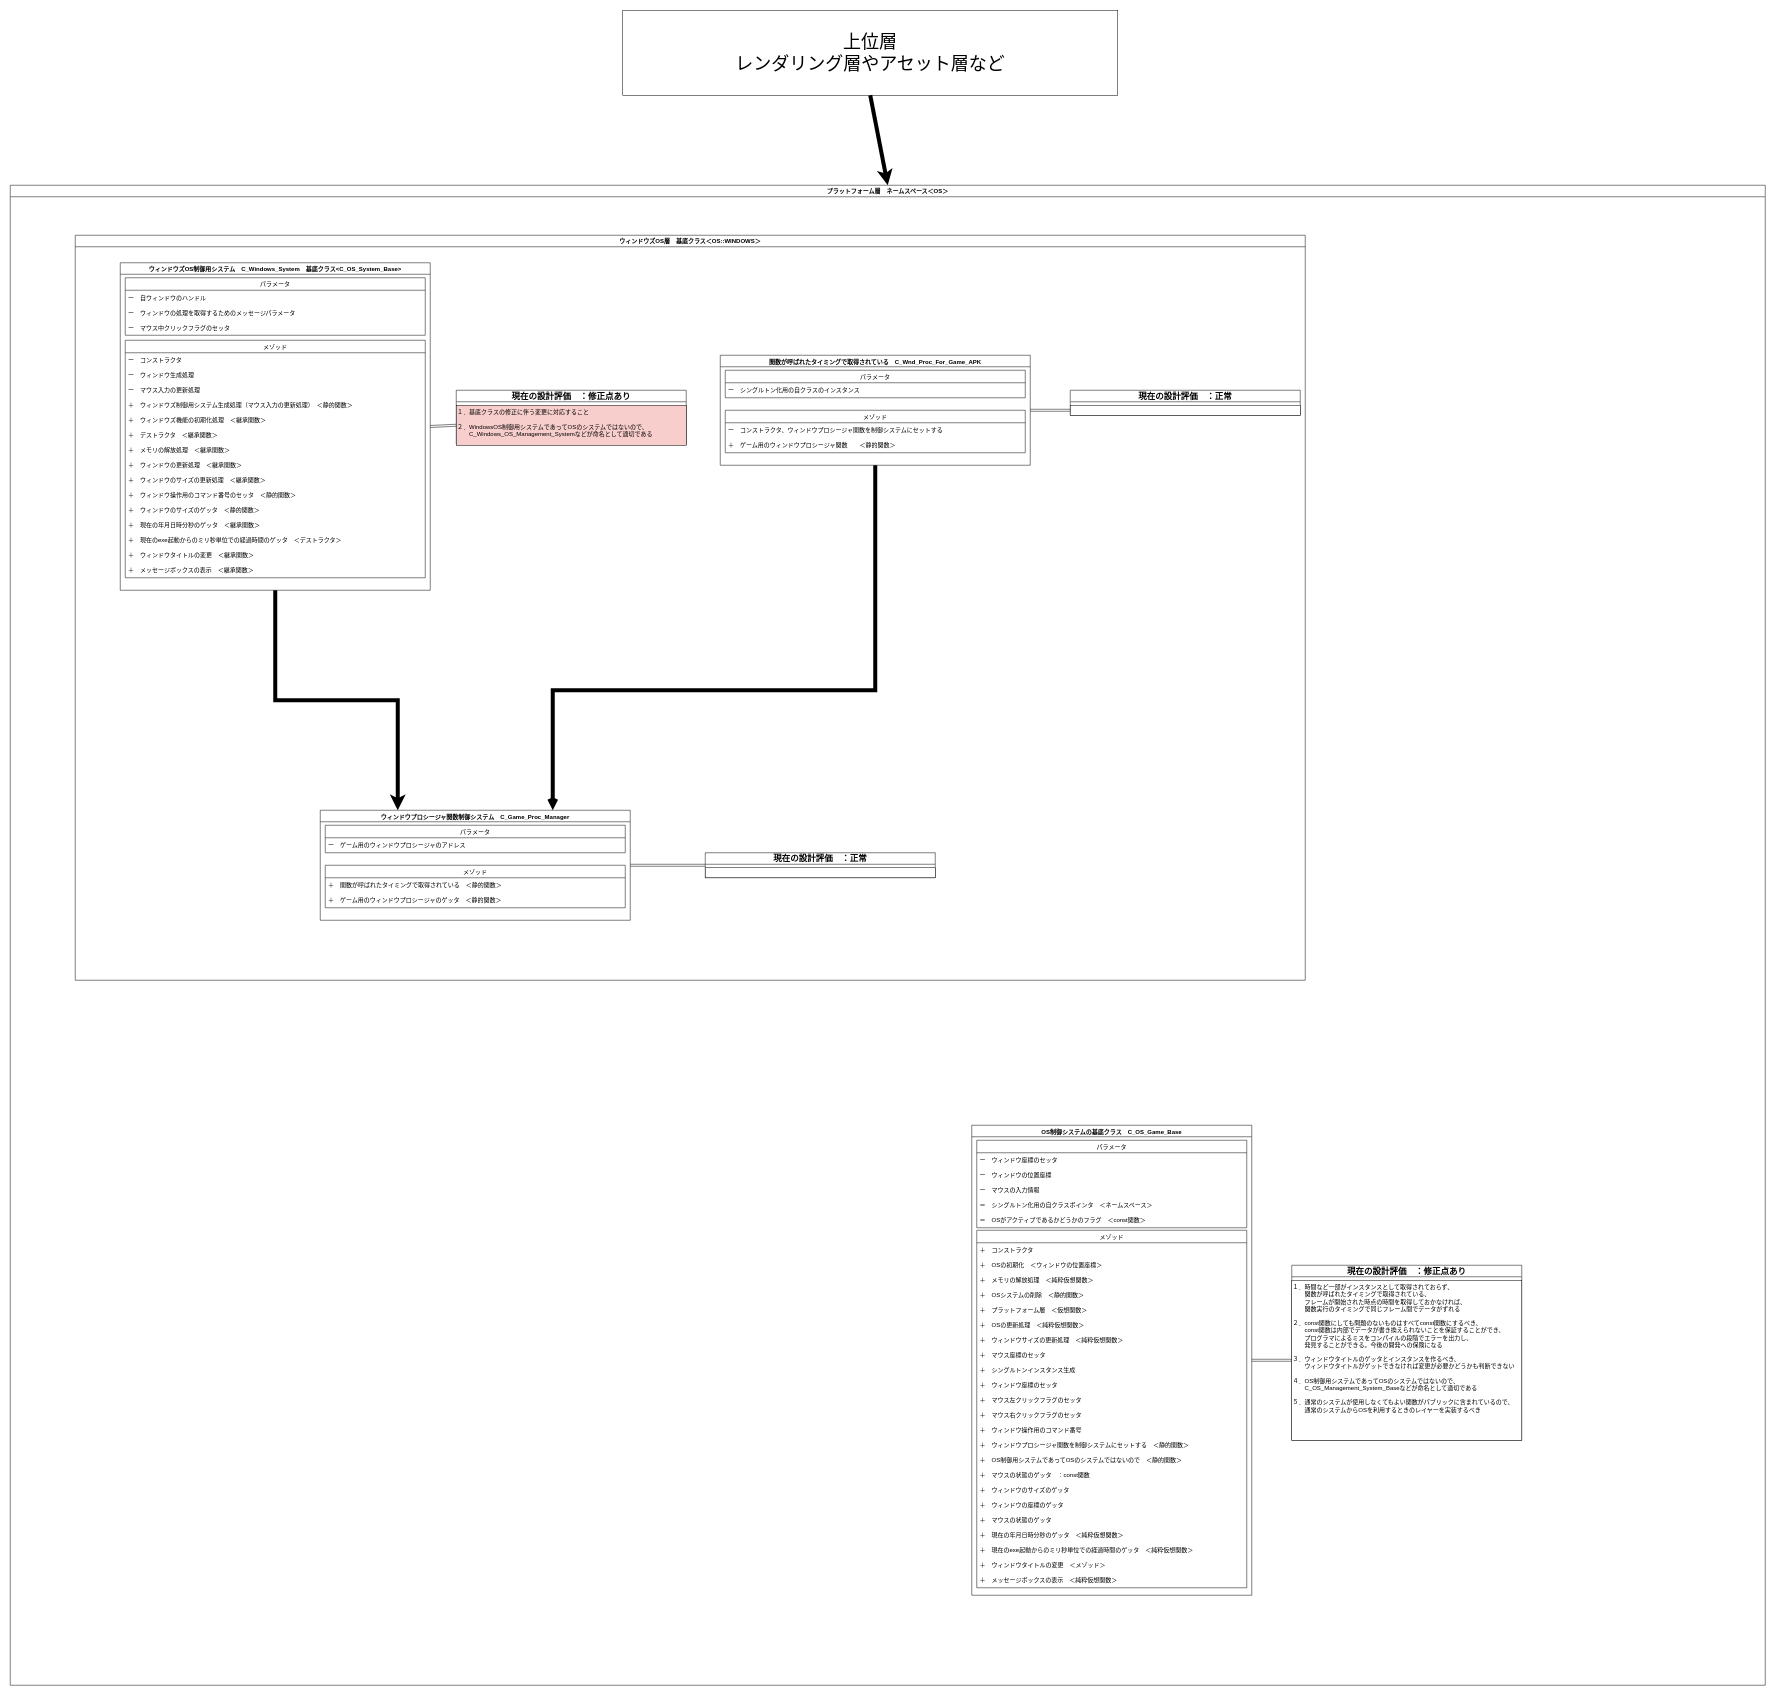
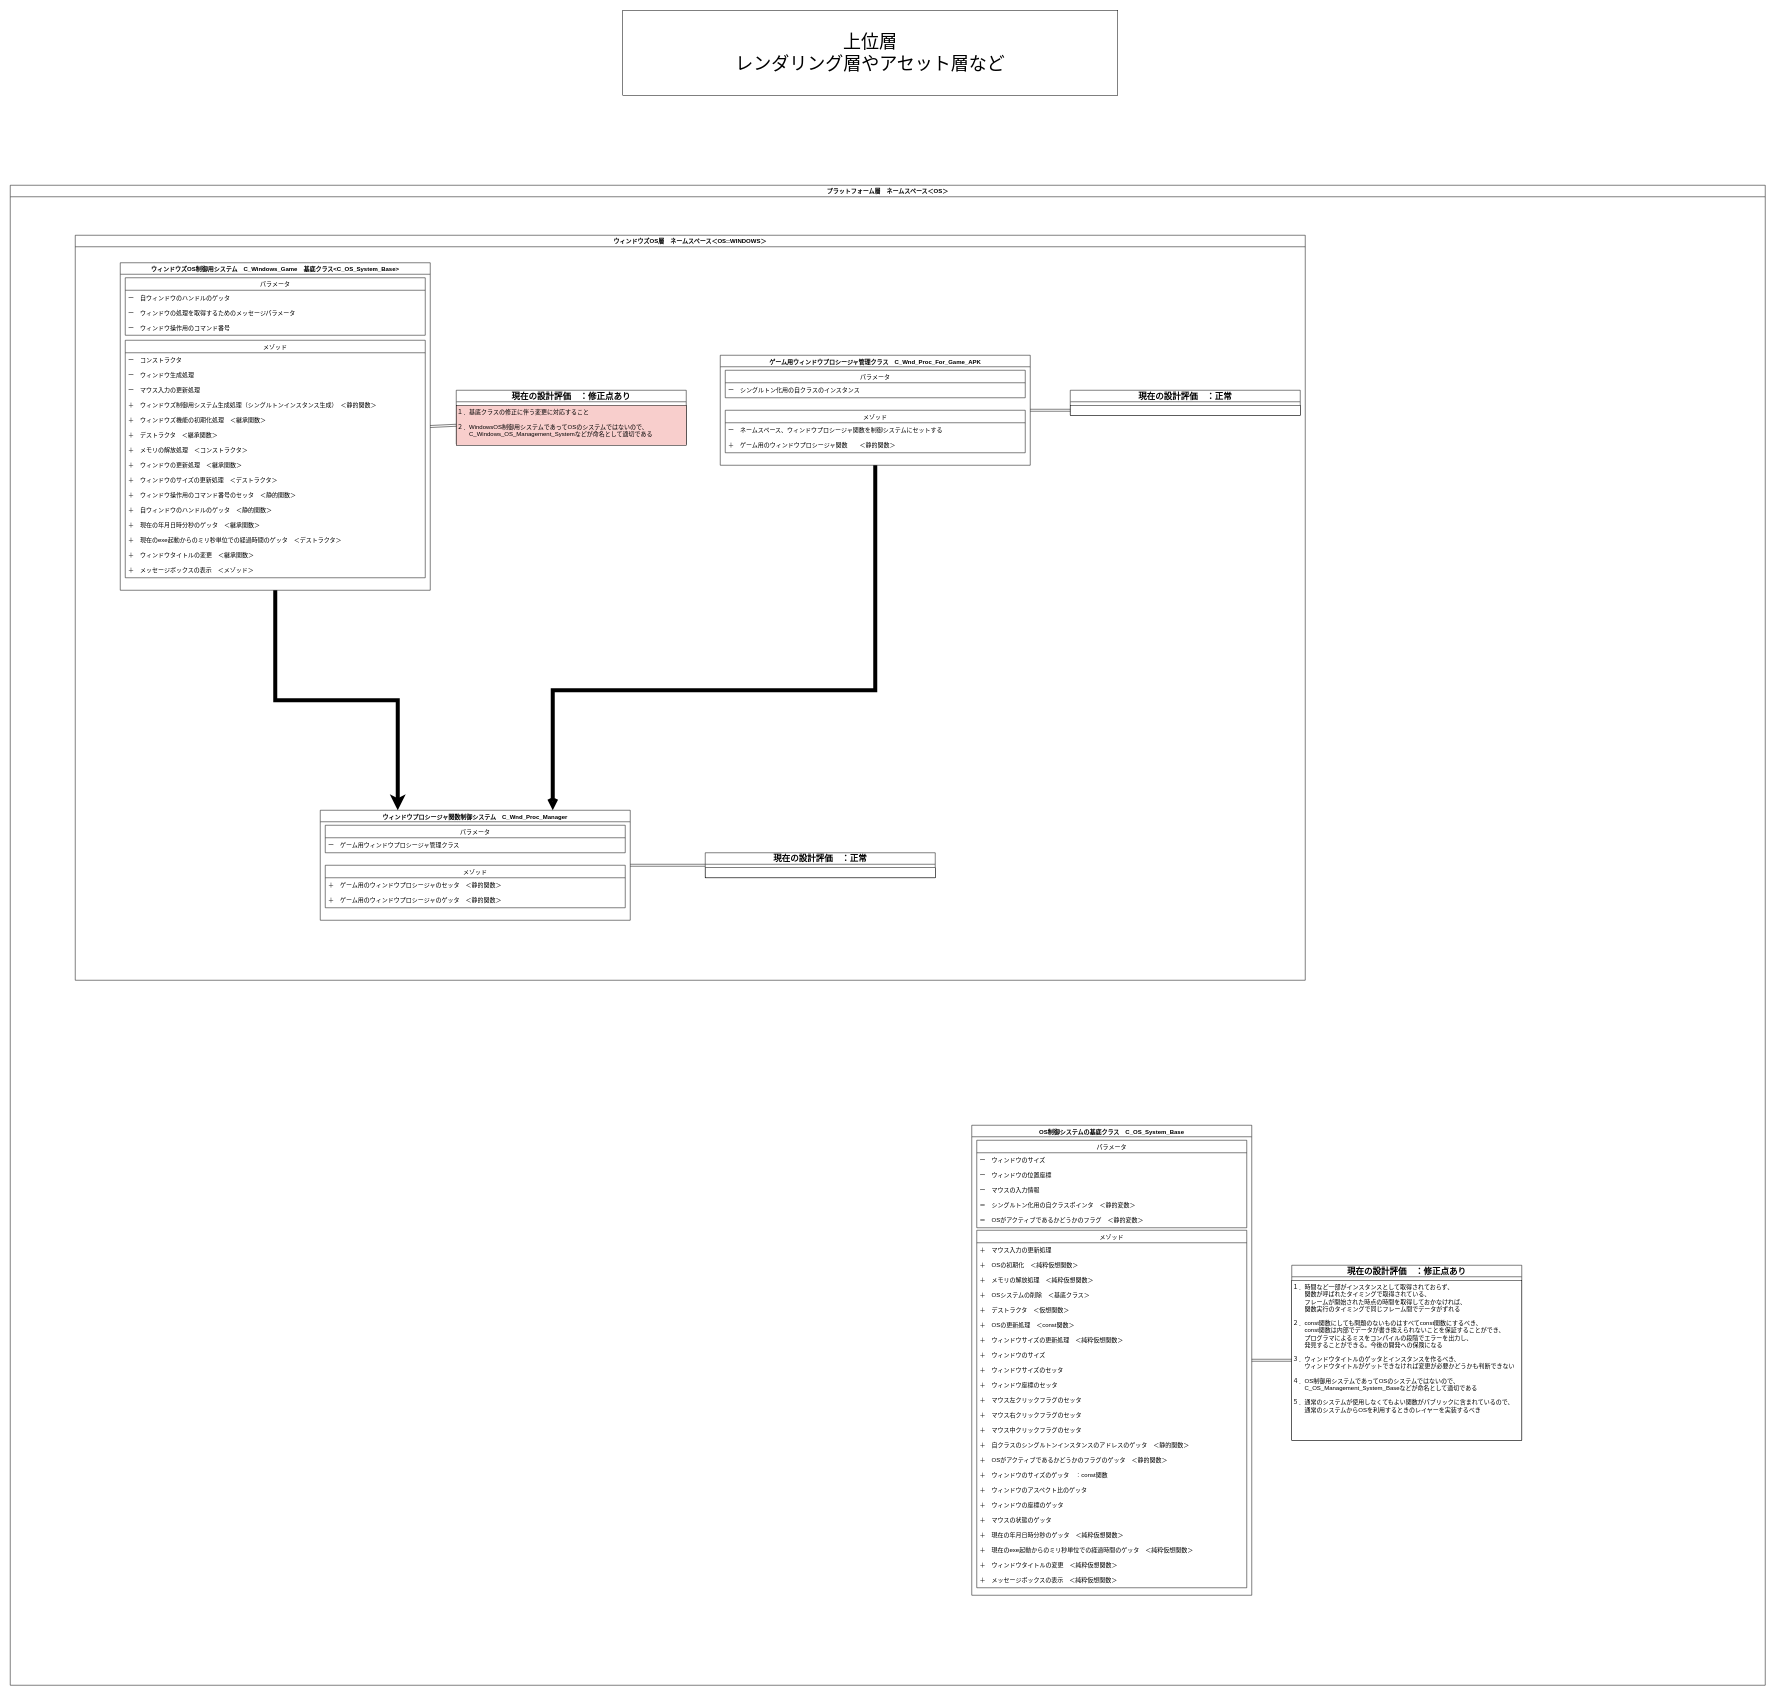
(878, 135) -> none
(690, 241) -> (690, 241)
(275, 269) -> (275, 269)
(167, 298) -> (179, 298)
(179, 328) -> (179, 328)
(875, 361) -> (875, 361)
(242, 405) -> (254, 405)
(836, 430) -> (836, 430)
(179, 450) -> (188, 450)
(197, 480) -> (203, 480)
(194, 510) -> (200, 510)
(191, 570) -> (191, 570)
(475, 816) -> (475, 816)
(397, 845) -> (394, 845)
(415, 885) -> (415, 885)
(1112, 1131) -> (1112, 1131)
(1019, 1160) -> (1013, 1160)
(1067, 1205) -> (1058, 1205)
(1064, 1220) -> (1061, 1220)
(1007, 1250) -> (1016, 1250)
(1040, 1265) -> (1028, 1265)
(1031, 1295) -> (1034, 1295)
(1034, 1310) -> (1025, 1310)
(1031, 1325) -> (1028, 1325)
(1013, 1355) -> (1013, 1355)
(1028, 1370) -> (1022, 1370)
(1031, 1430) -> (1031, 1430)
(1085, 1445) -> (1085, 1445)
(1079, 1460) -> (1073, 1460)
(1036, 1475) -> (1045, 1475)
(1025, 1490) -> (1034, 1490)
(1043, 1565) -> (1049, 1565)
